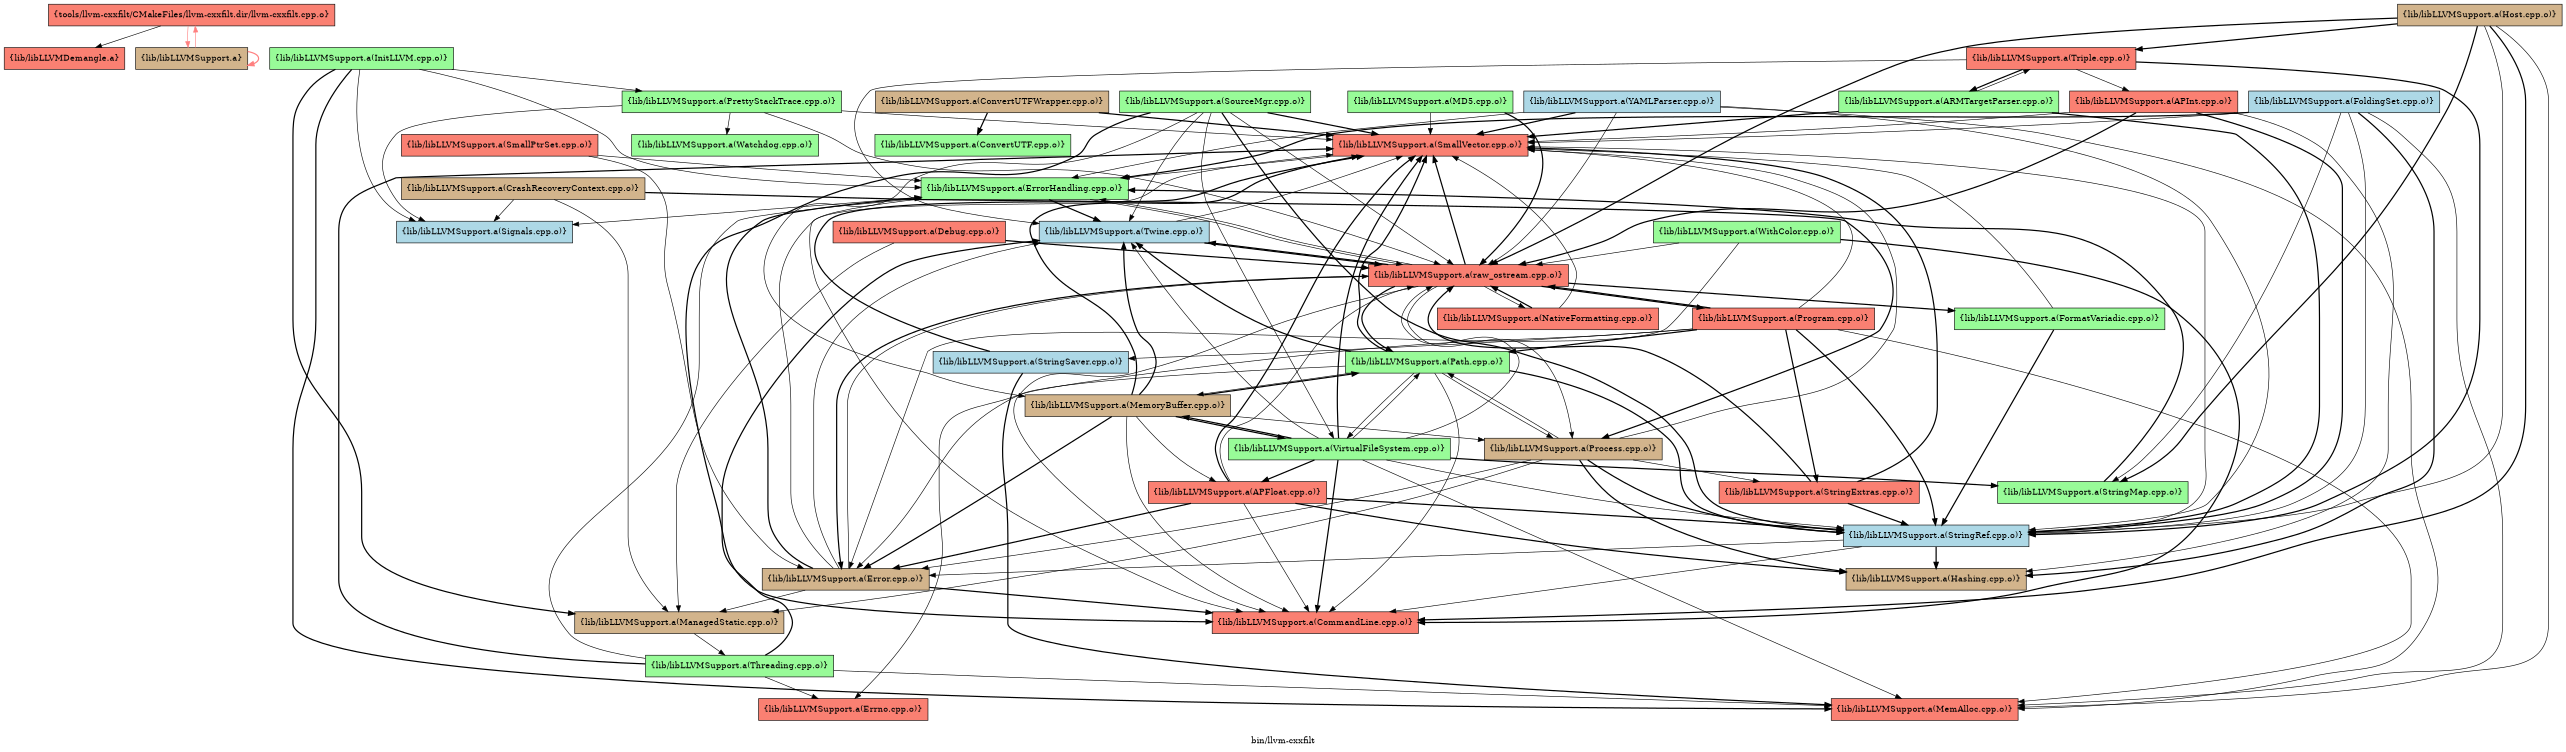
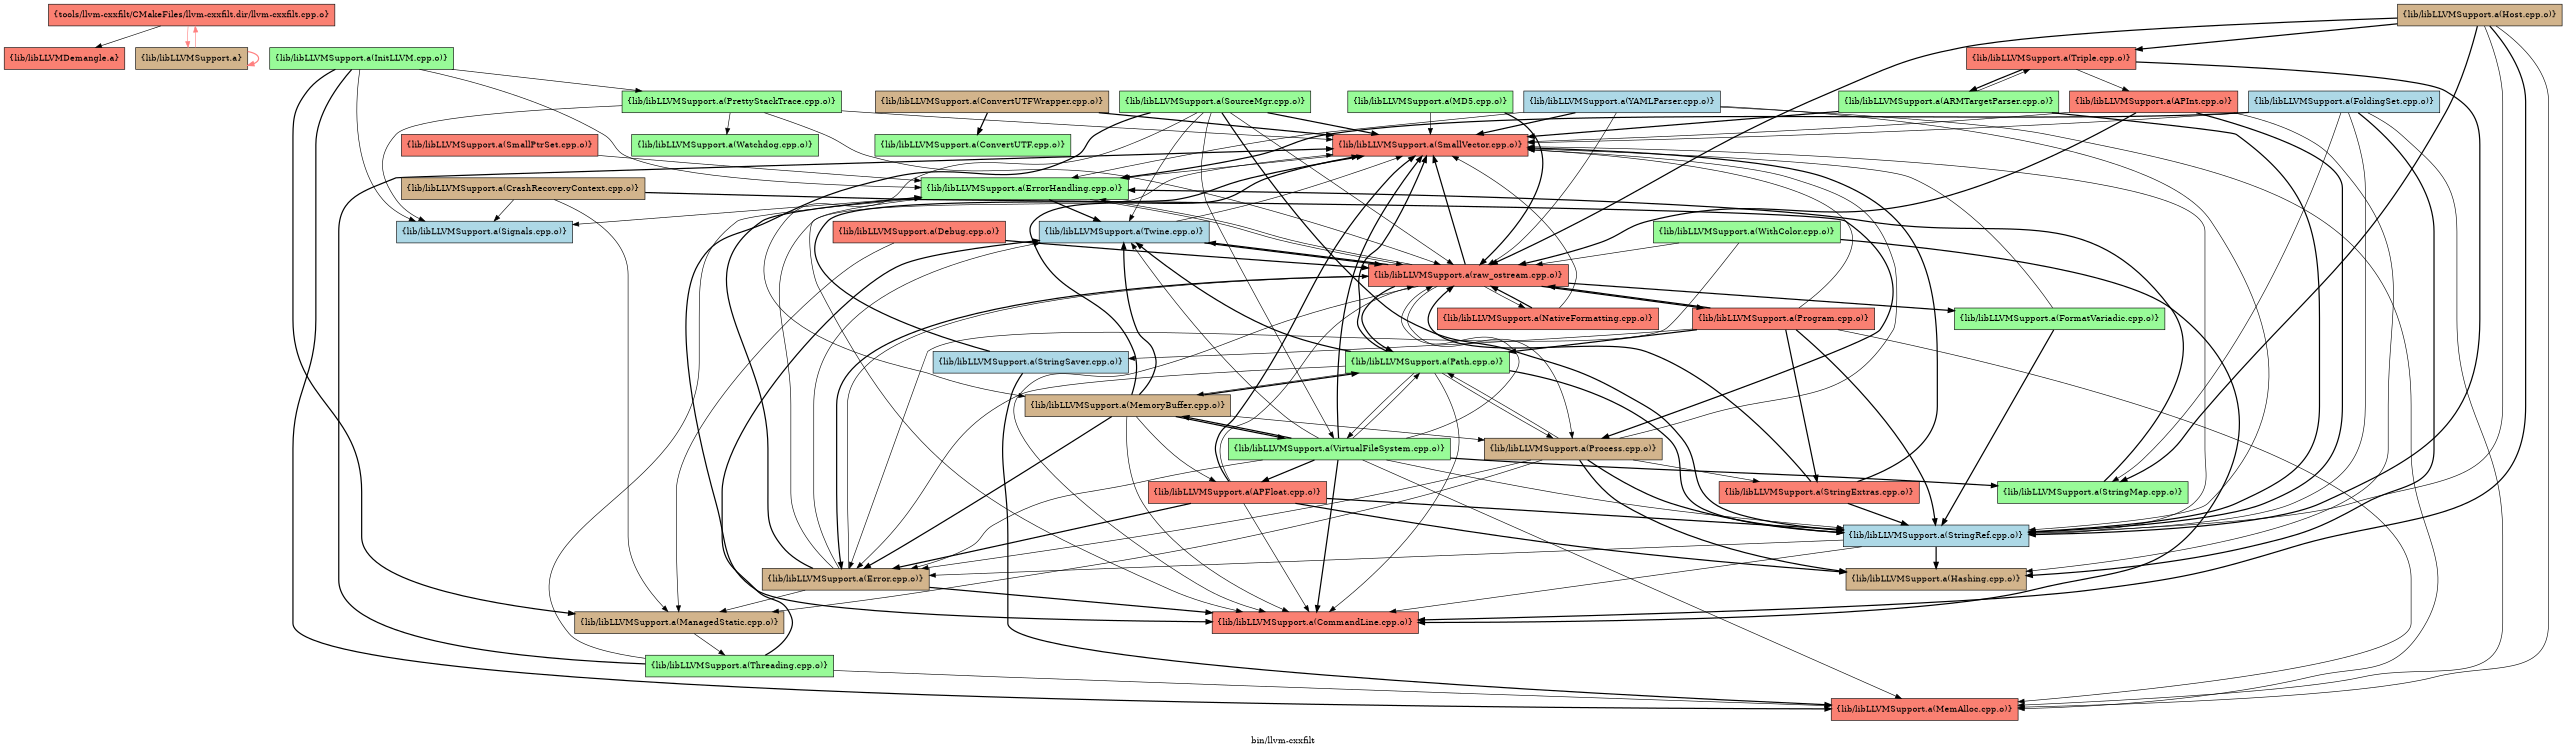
(1288, 70) -> none
(683, 355) -> (1082, 493)
(843, 709) -> none
